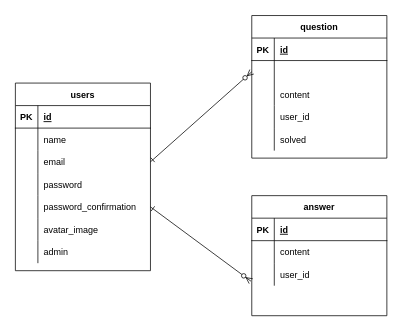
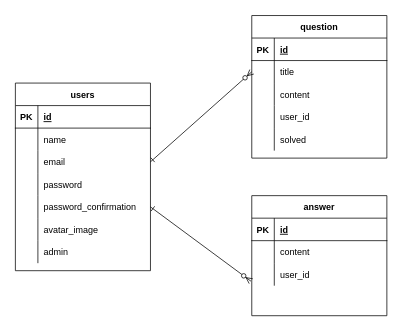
none -> (330, 72)
